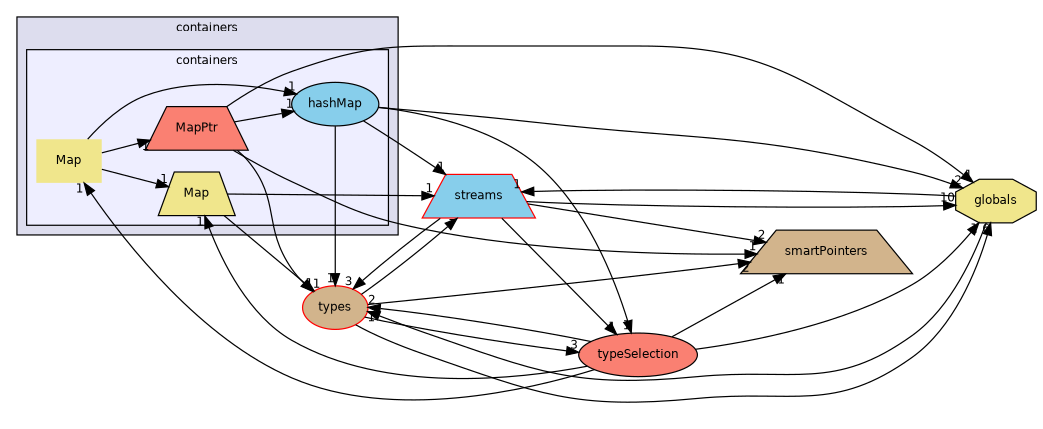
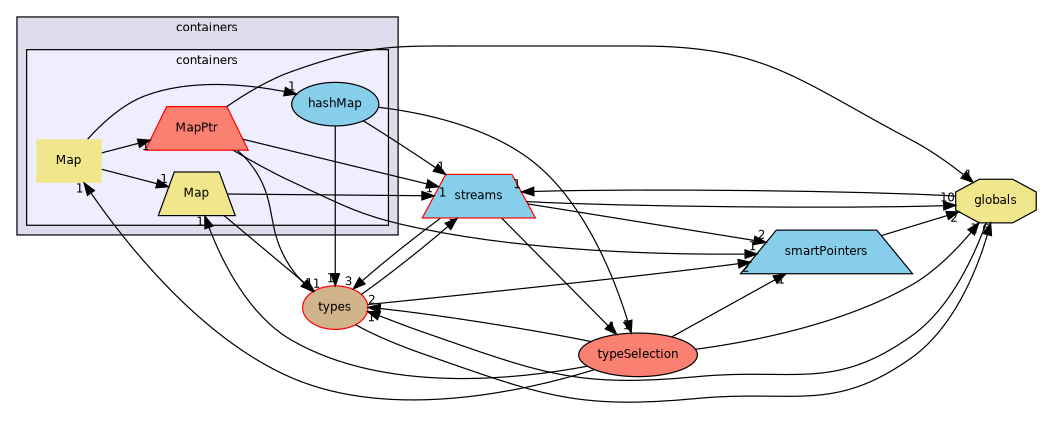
(258, 118) -> (326, 159)
(197, 128) -> (197, 128)
(667, 134) -> (914, 226)
(827, 252) -> (827, 252)
(465, 336) -> none
